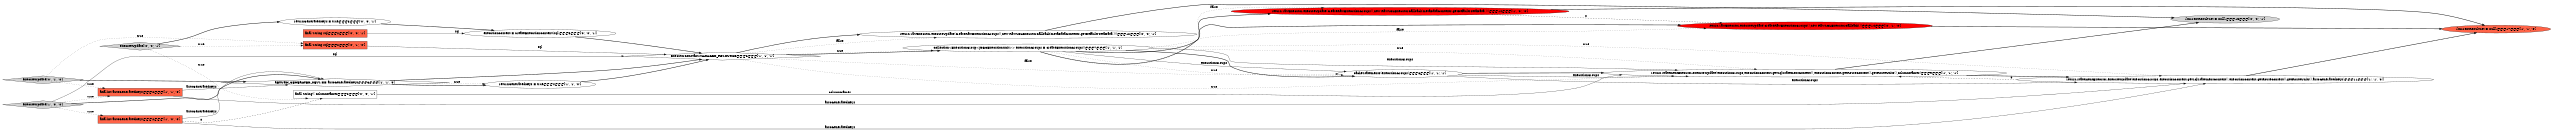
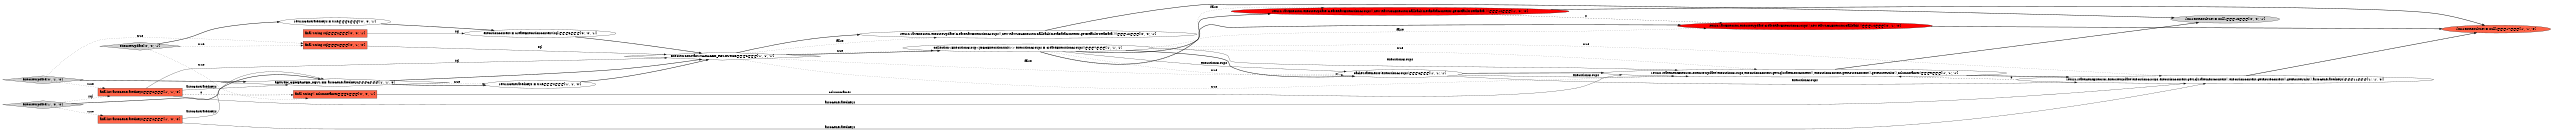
(330, 56) -> (403, 64)
(335, 94) -> (335, 94)
(91, 97) -> (91, 97)
(252, 116) -> (234, 95)
